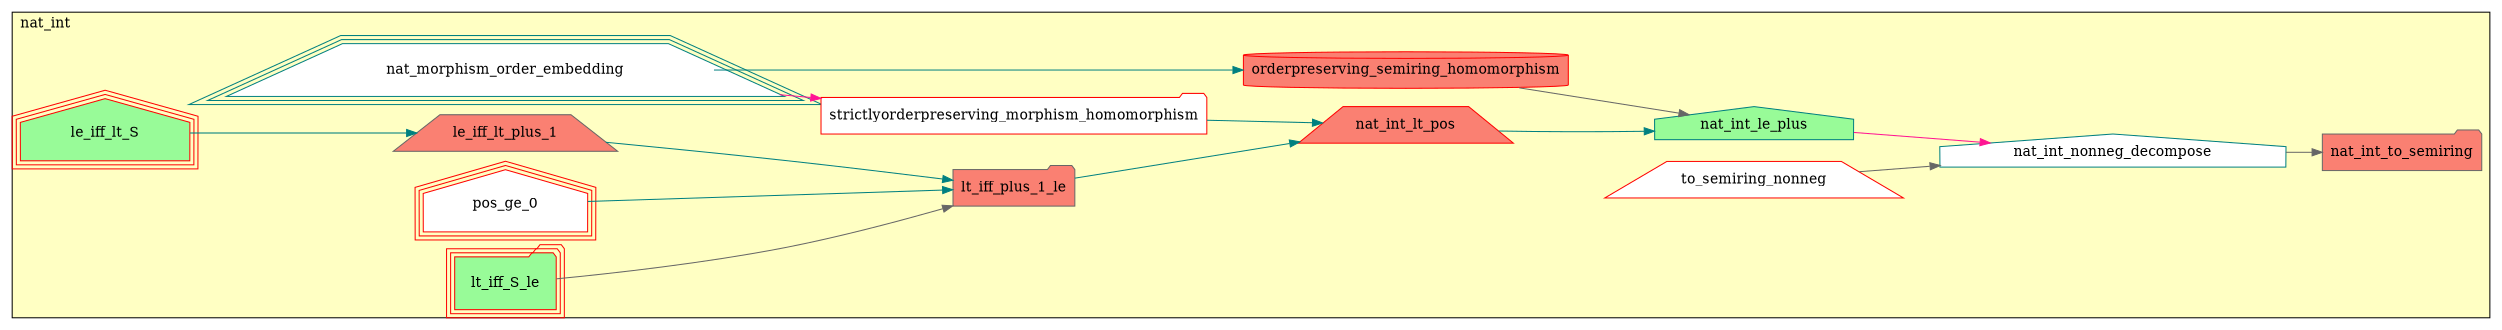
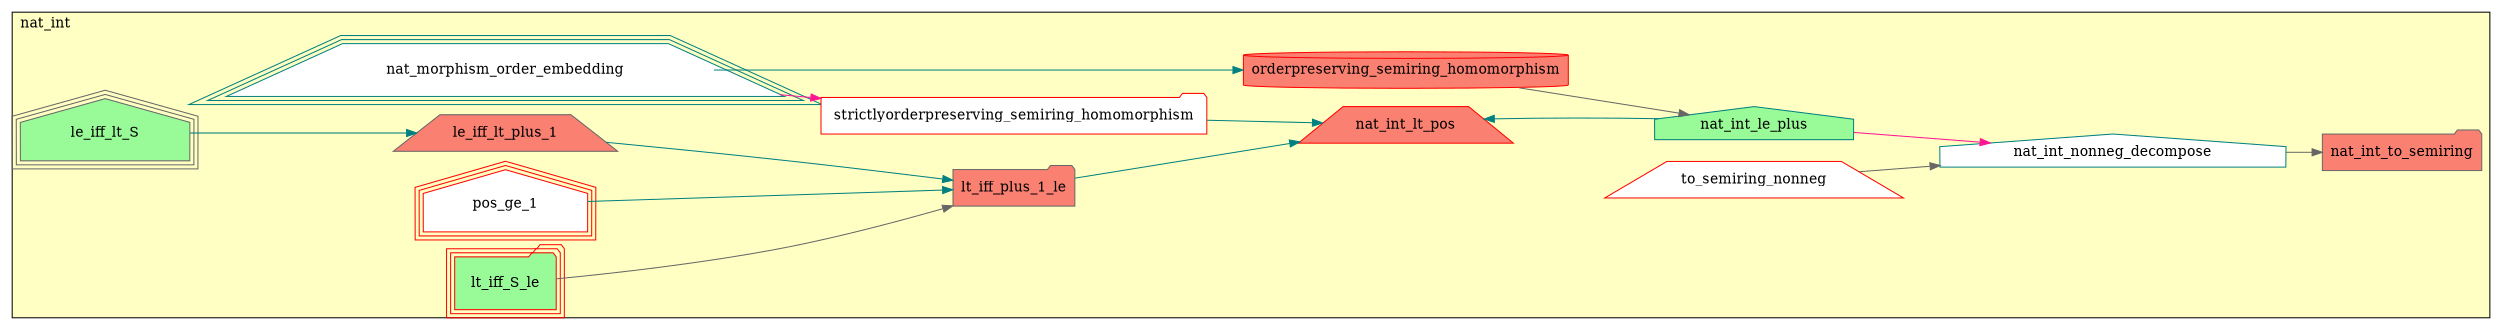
(1014, 116) -> (1014, 116)
(1571, 132) -> (1576, 118)
(105, 133) -> (105, 133)
(505, 204) -> (505, 204)
